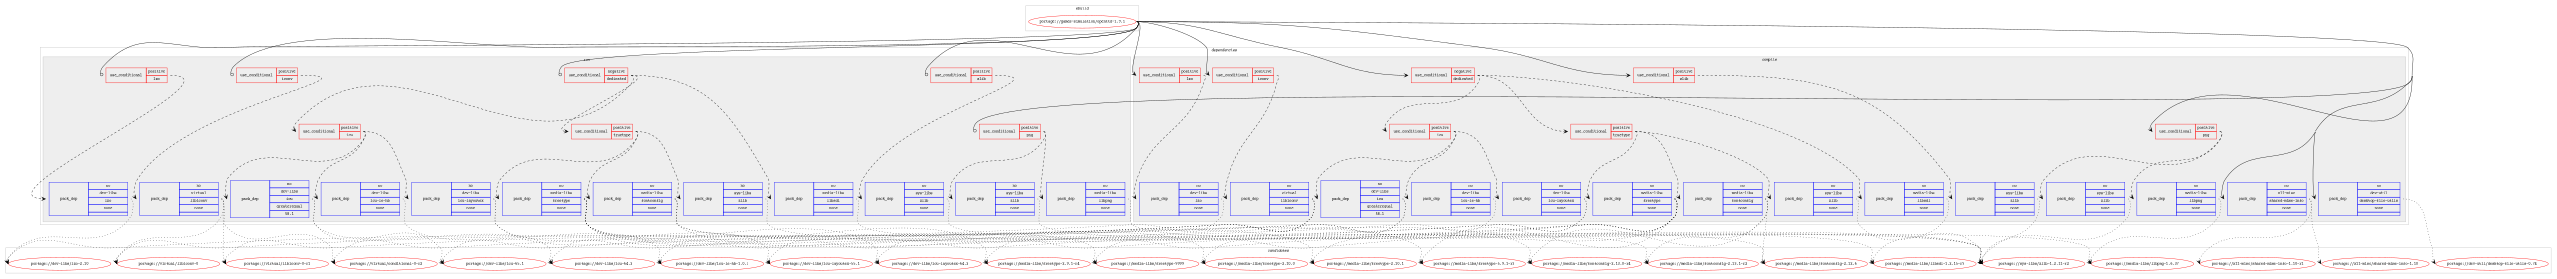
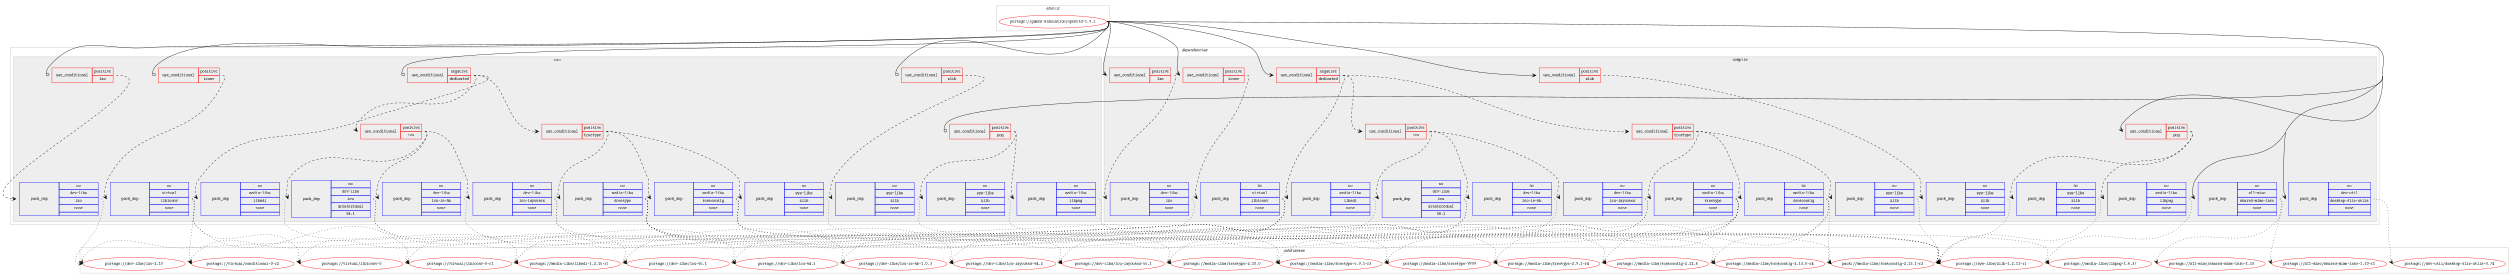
(1365, 264) -> none
(1703, 264) -> (1883, 264)
